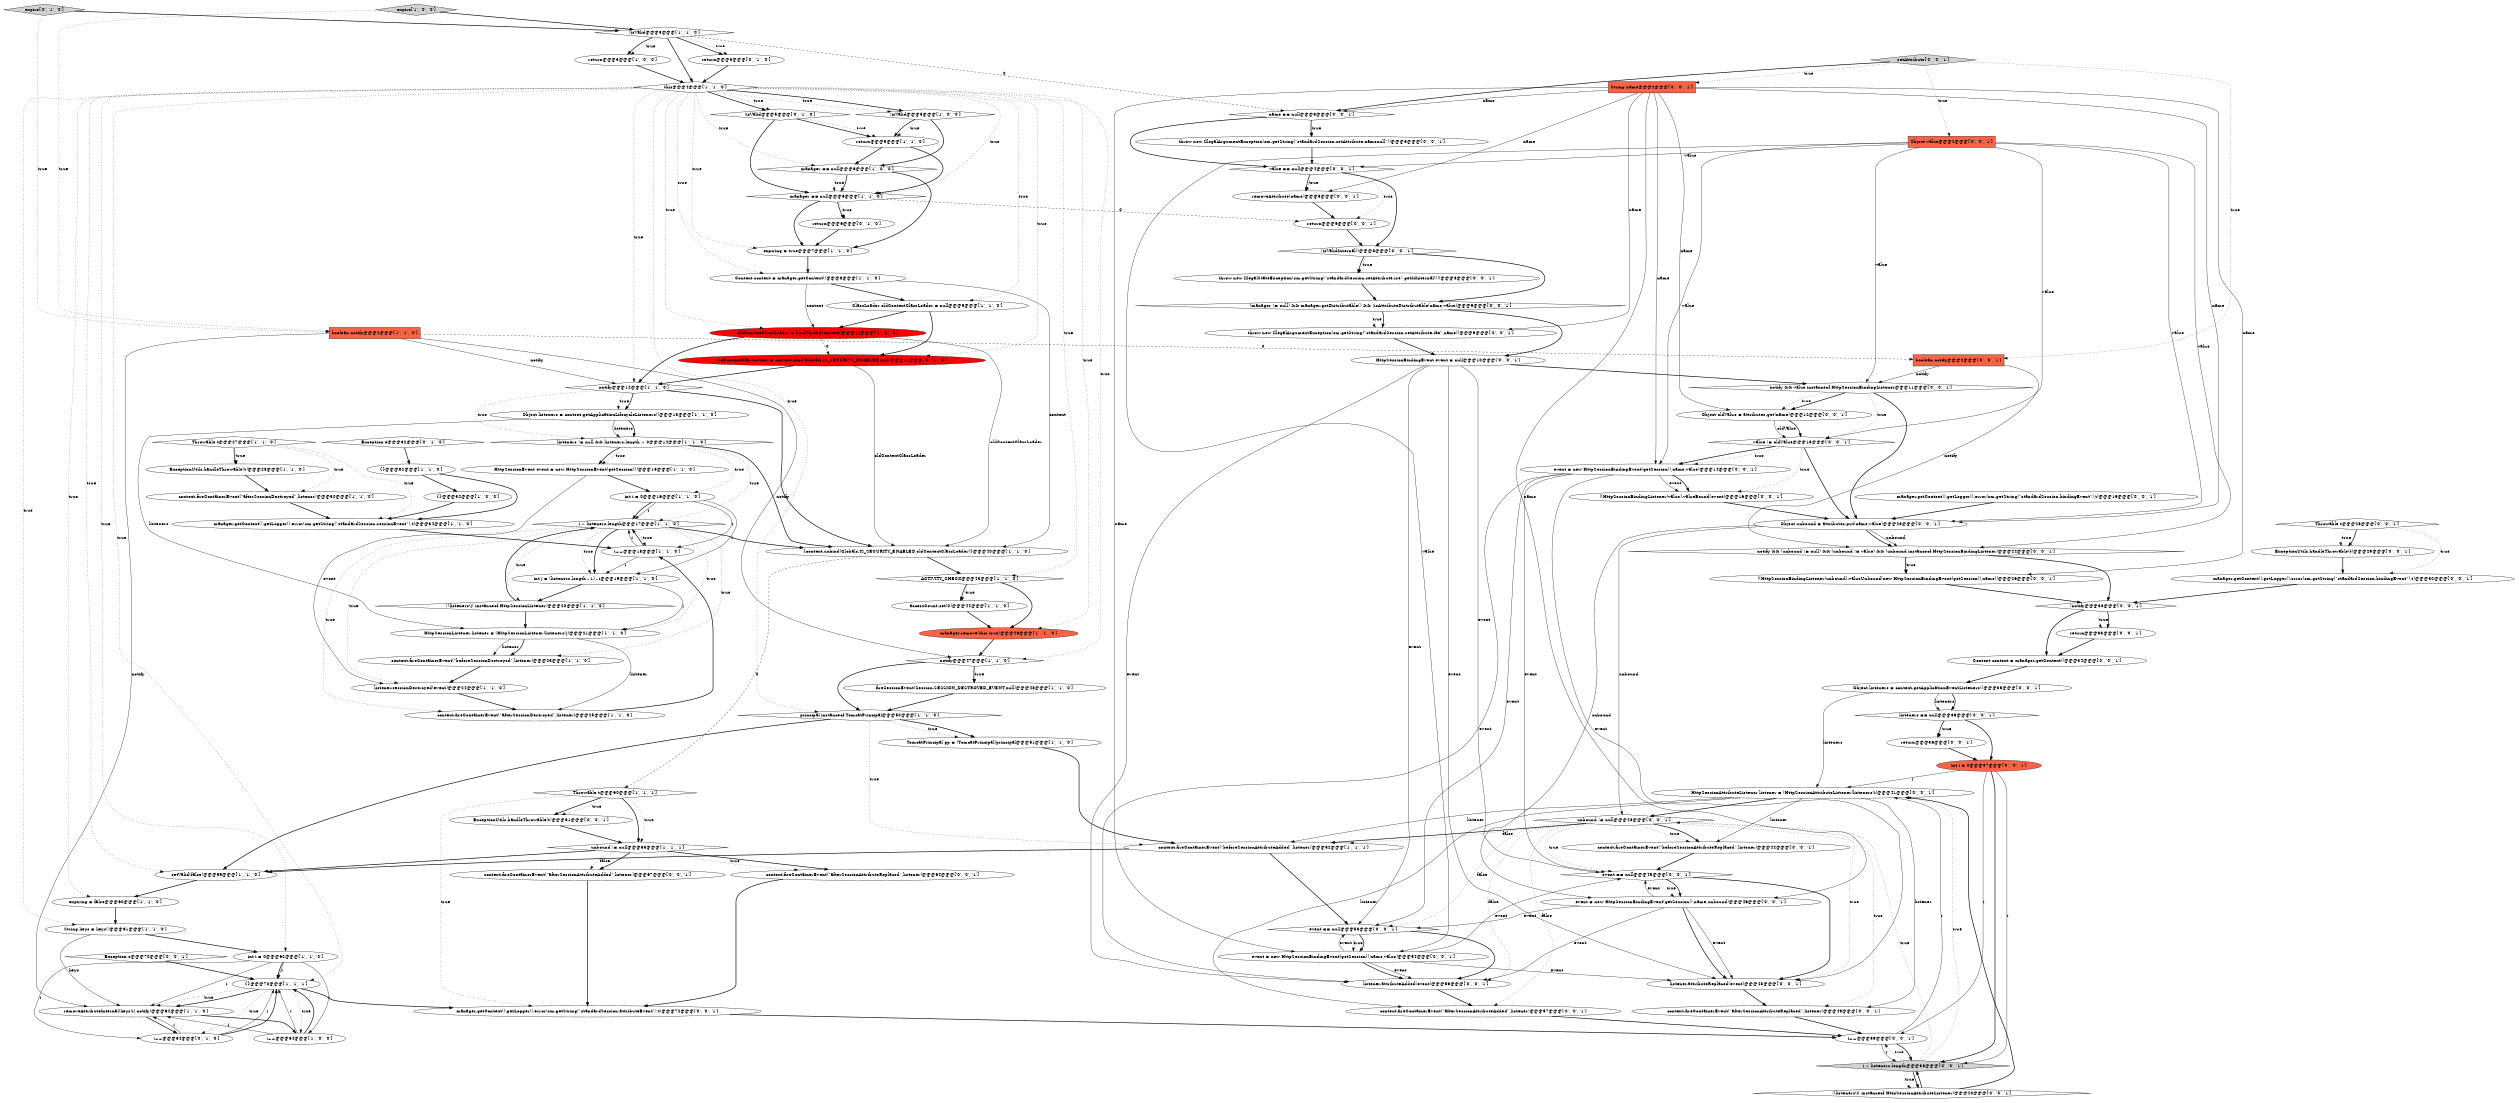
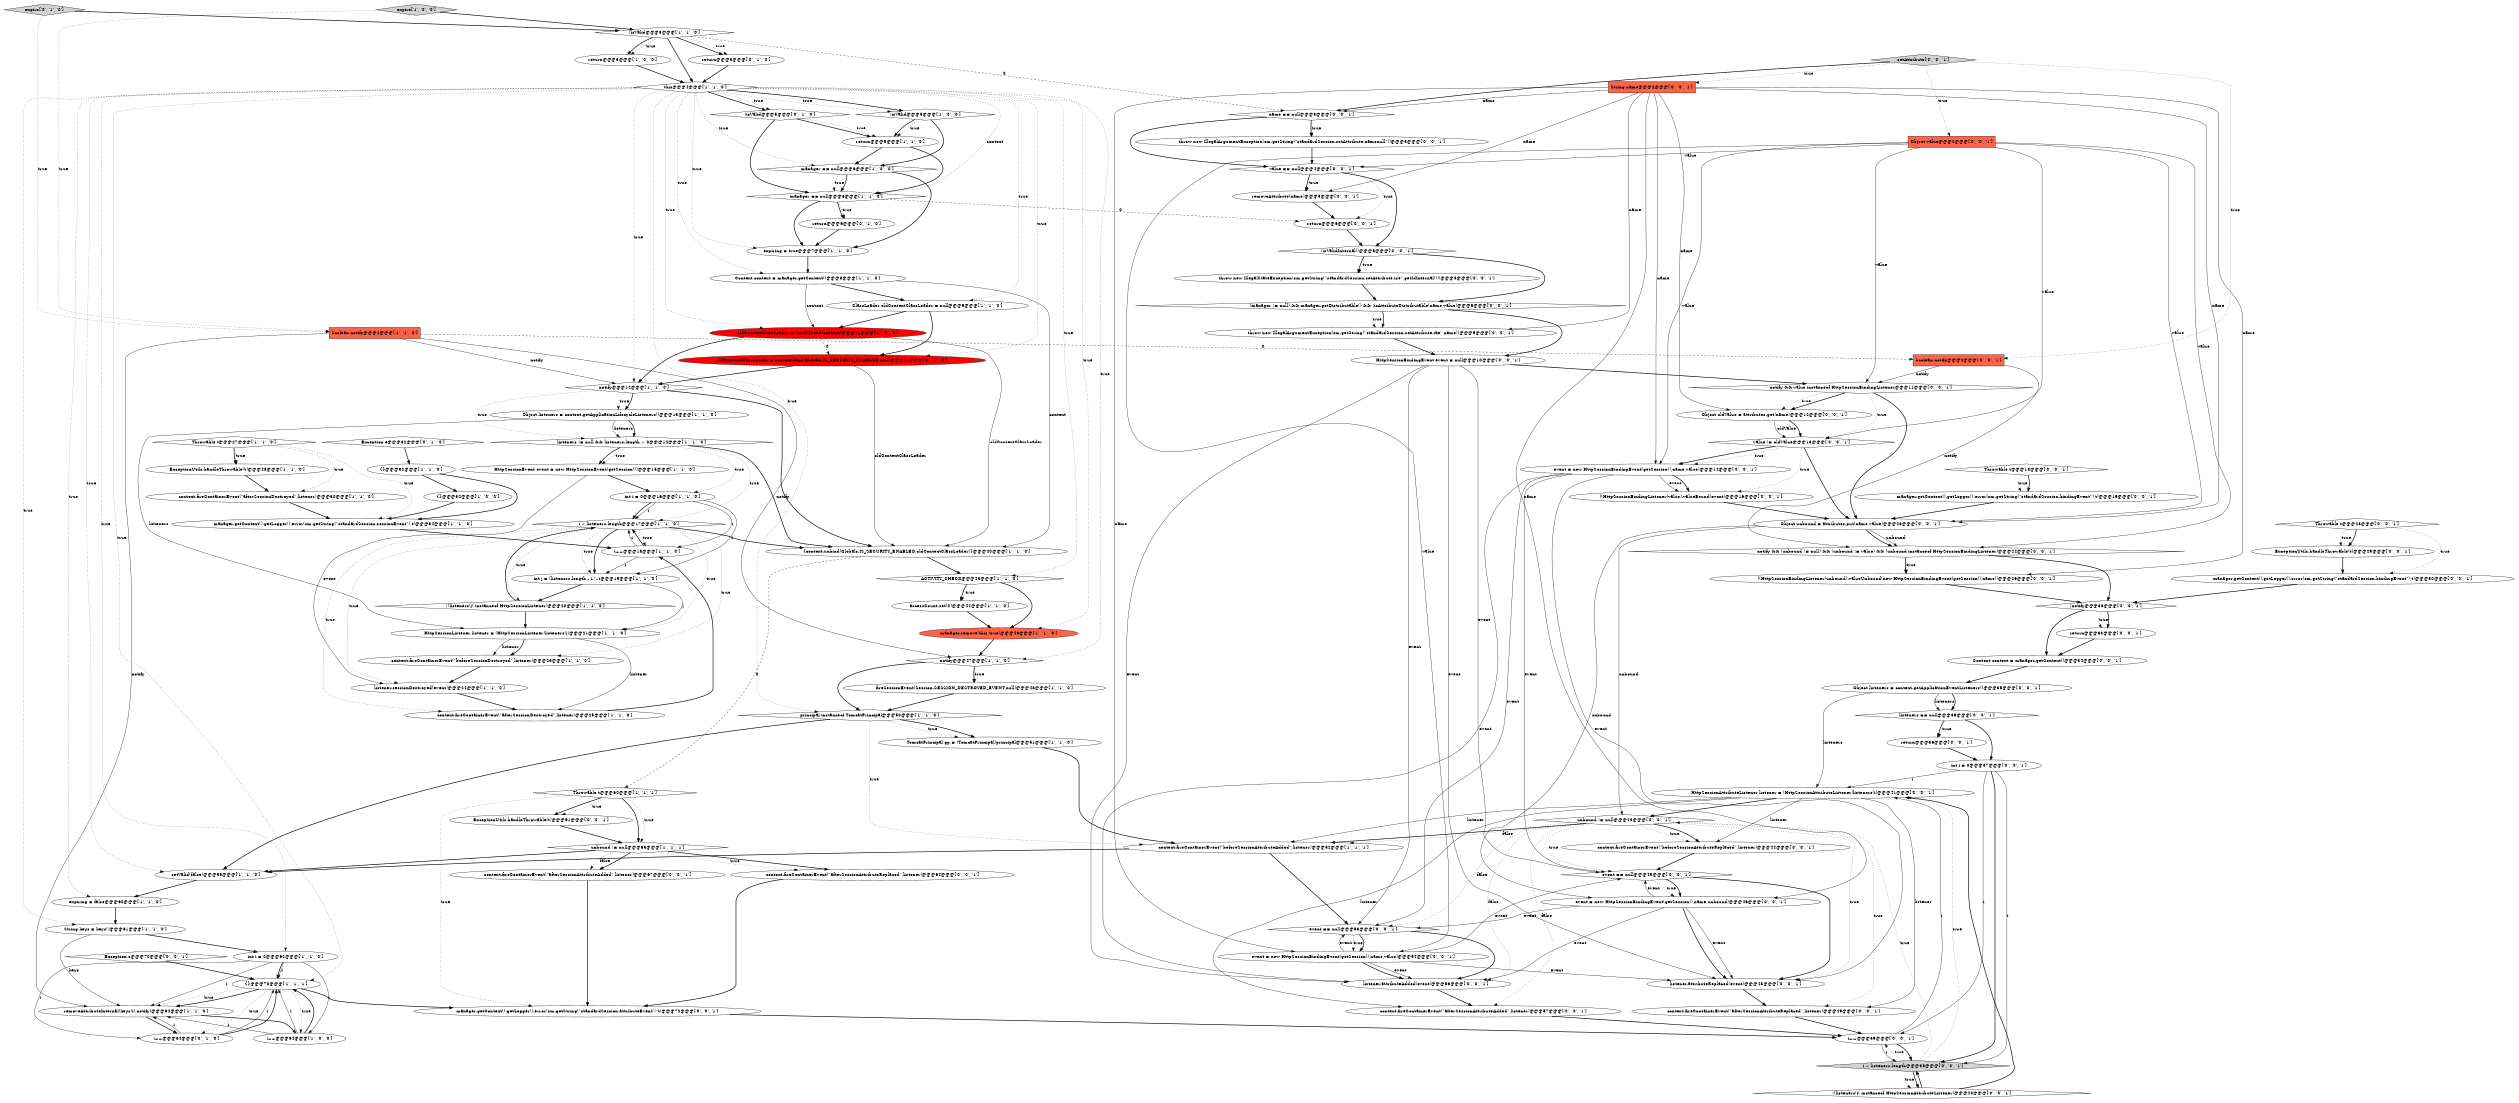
(995, 142) -> (995, 142)
none -> (2026, 470)
(1989, 766) -> (1989, 766)
